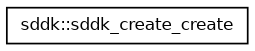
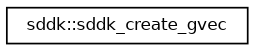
(127, 26) -> (127, 26)
